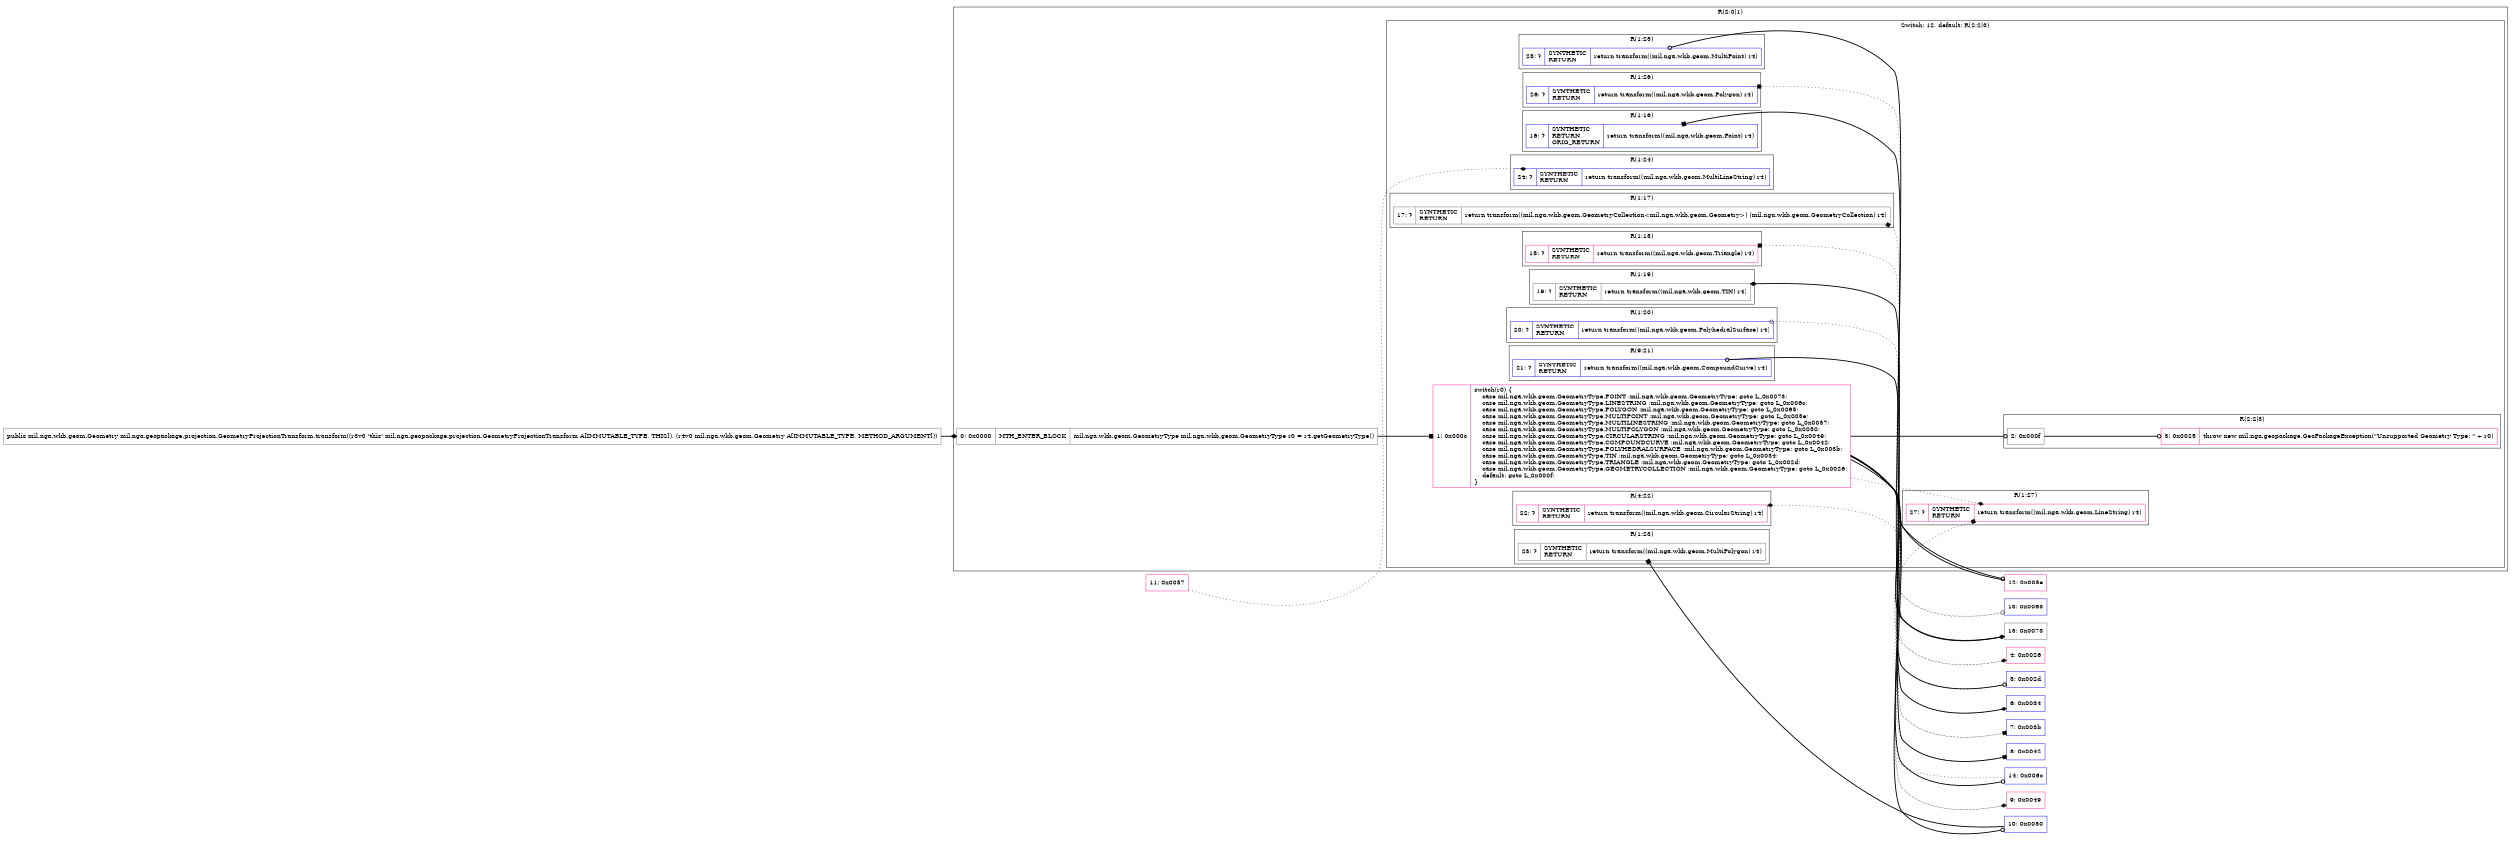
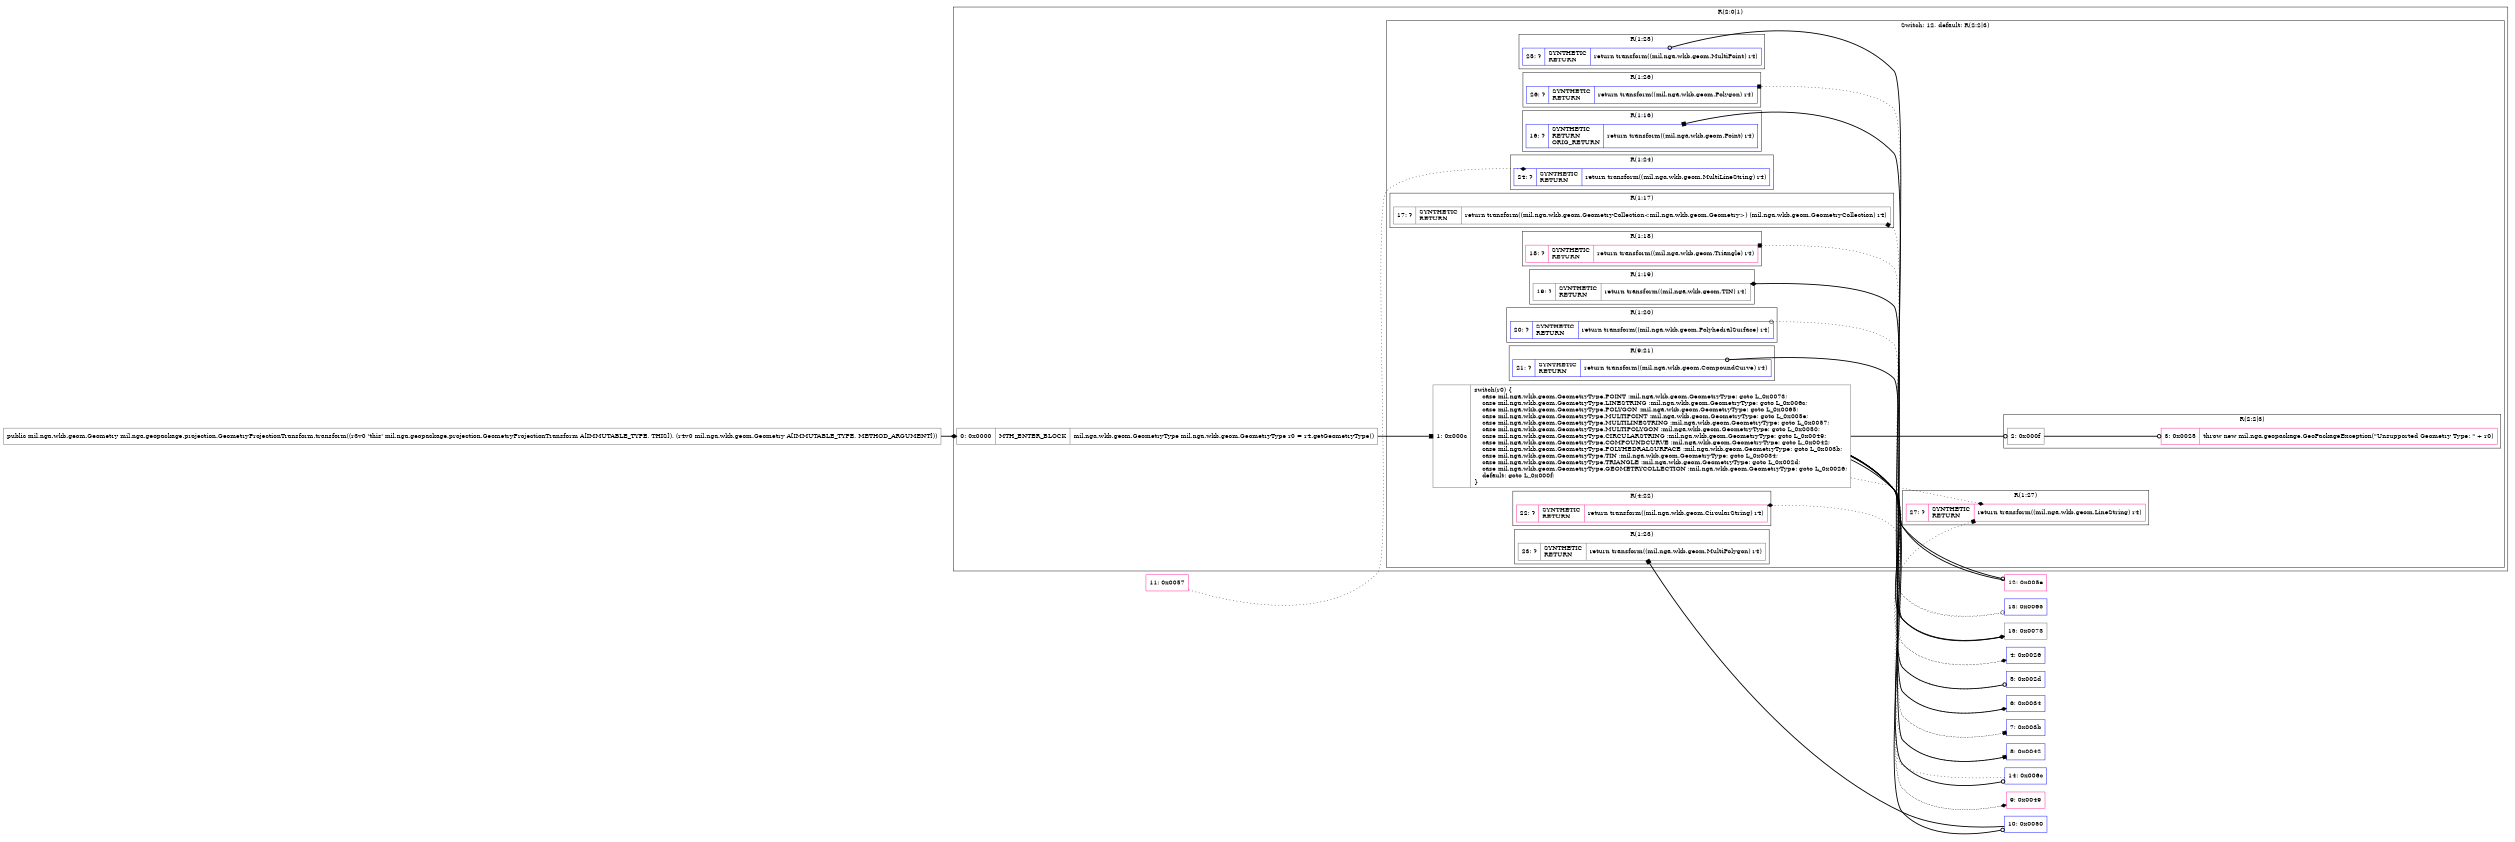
(1642, 436) -> (1642, 436)
(2026, 655) -> (2026, 655)
